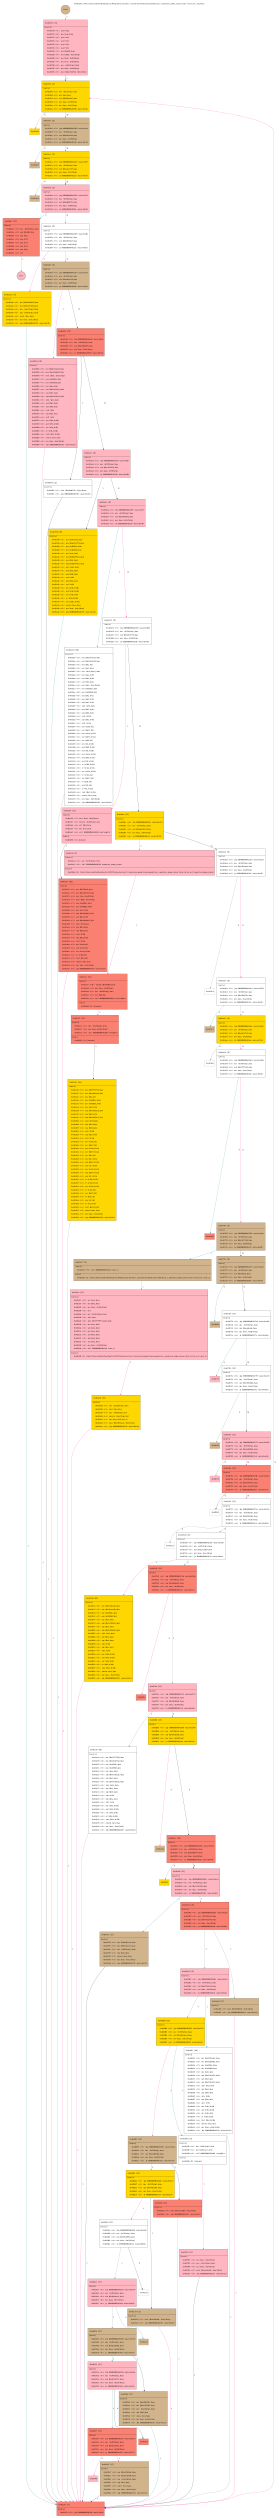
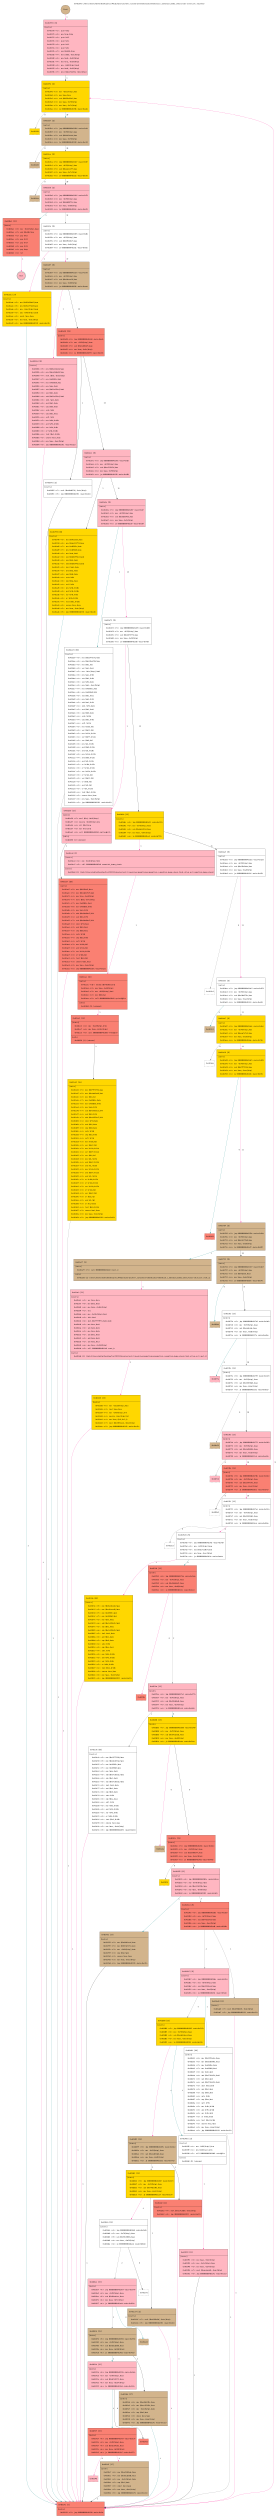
(241, 1063) -> (241, 1063)
